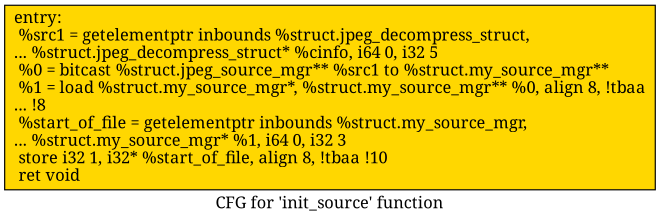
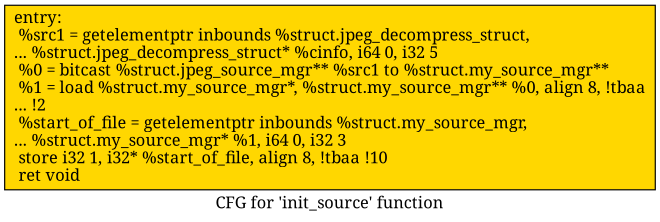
(30, 106) -> (30, 106)
